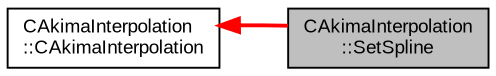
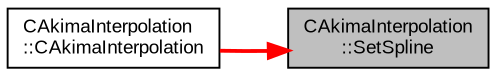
(264, 25) -> (244, 51)
